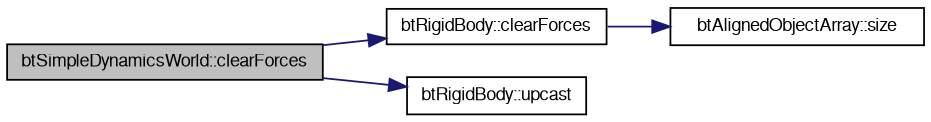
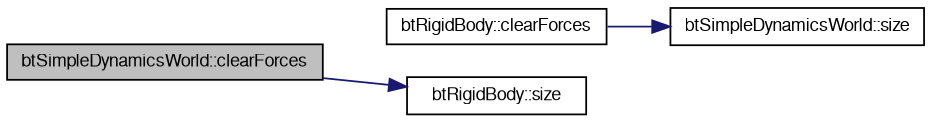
(797, 27) -> (797, 27)
(345, 43) -> none
(497, 96) -> (497, 96)
